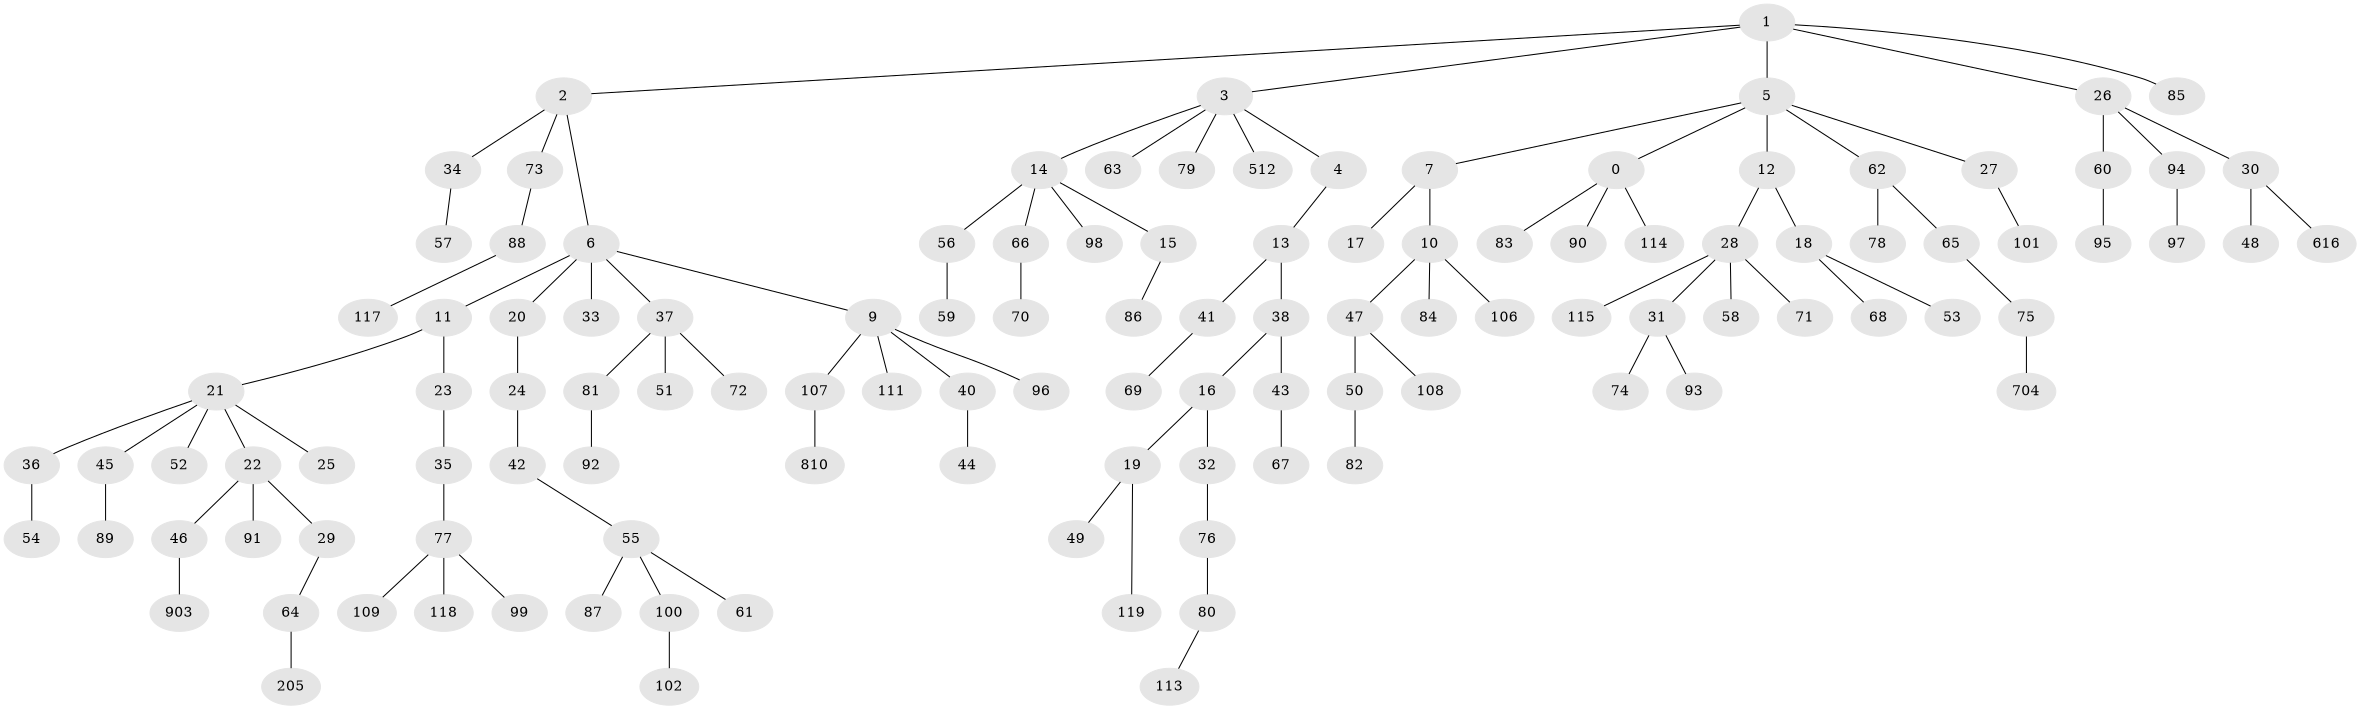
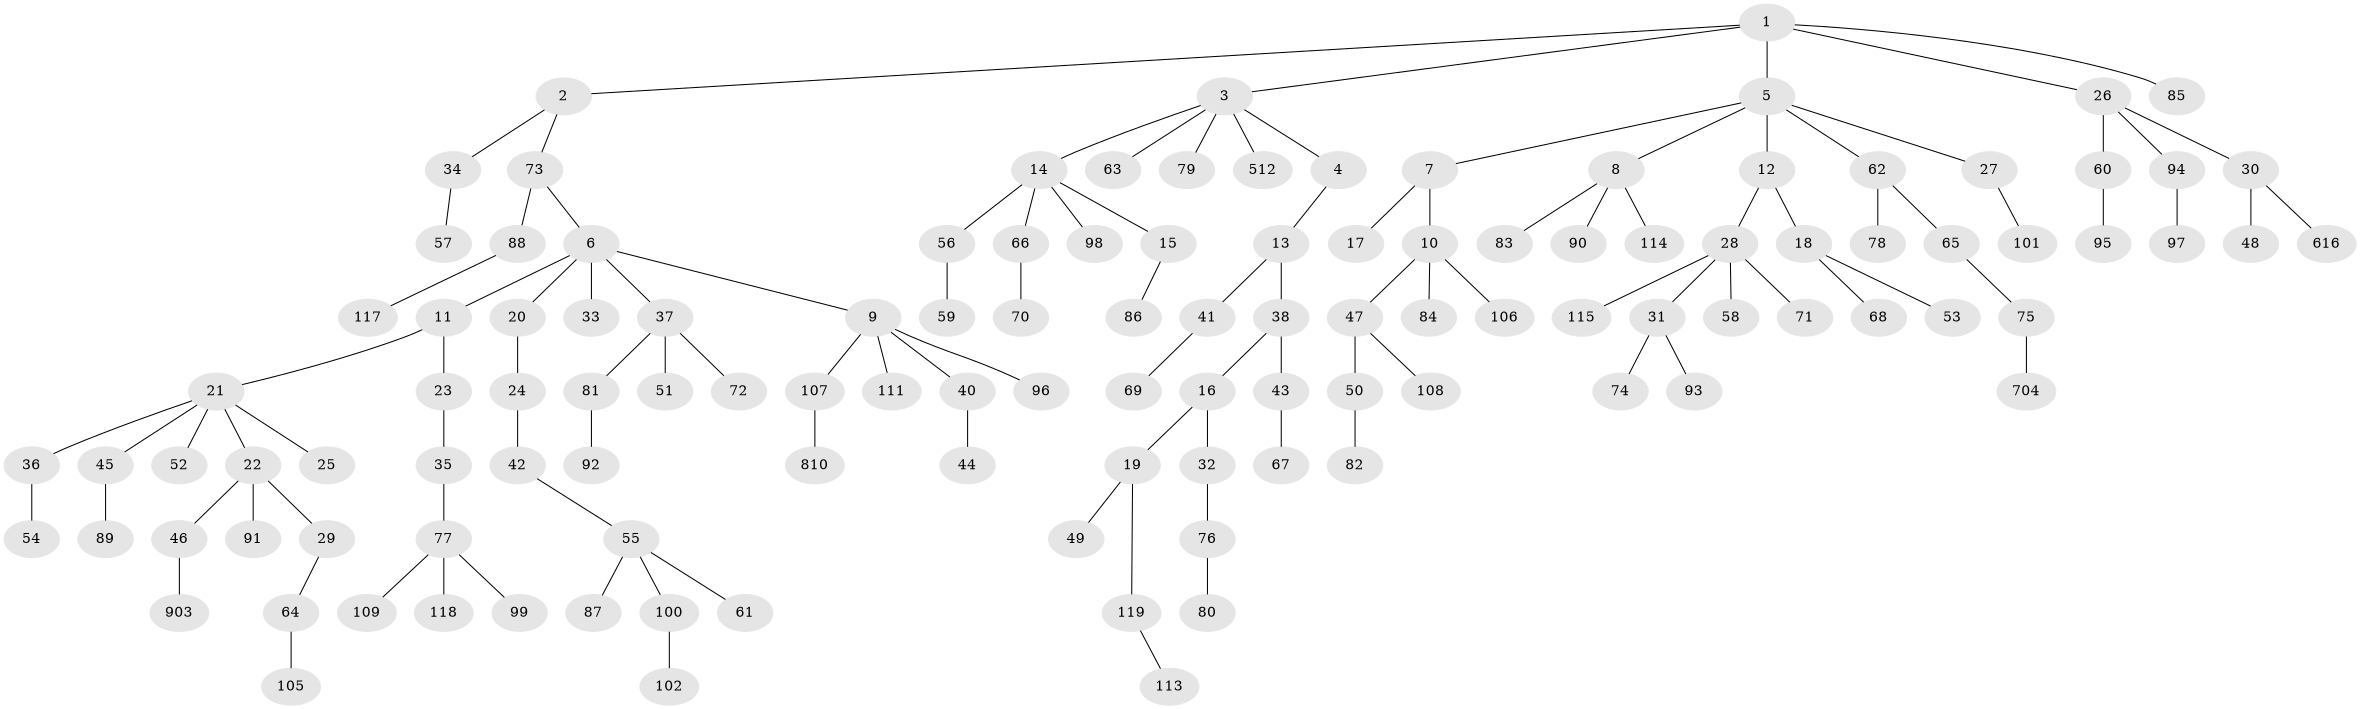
(578, 170) -> (563, 207)
(1616, 170) -> (1616, 170)
(1189, 650) -> (1150, 650)
(291, 687) -> (291, 687)
